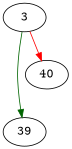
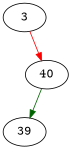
(18, 71) -> (37, 100)
